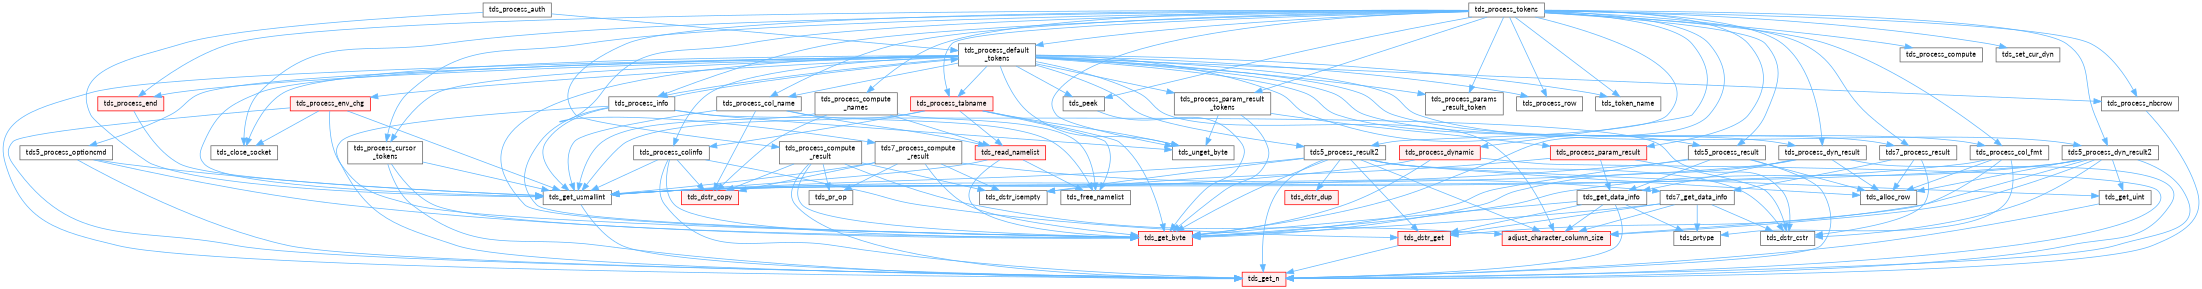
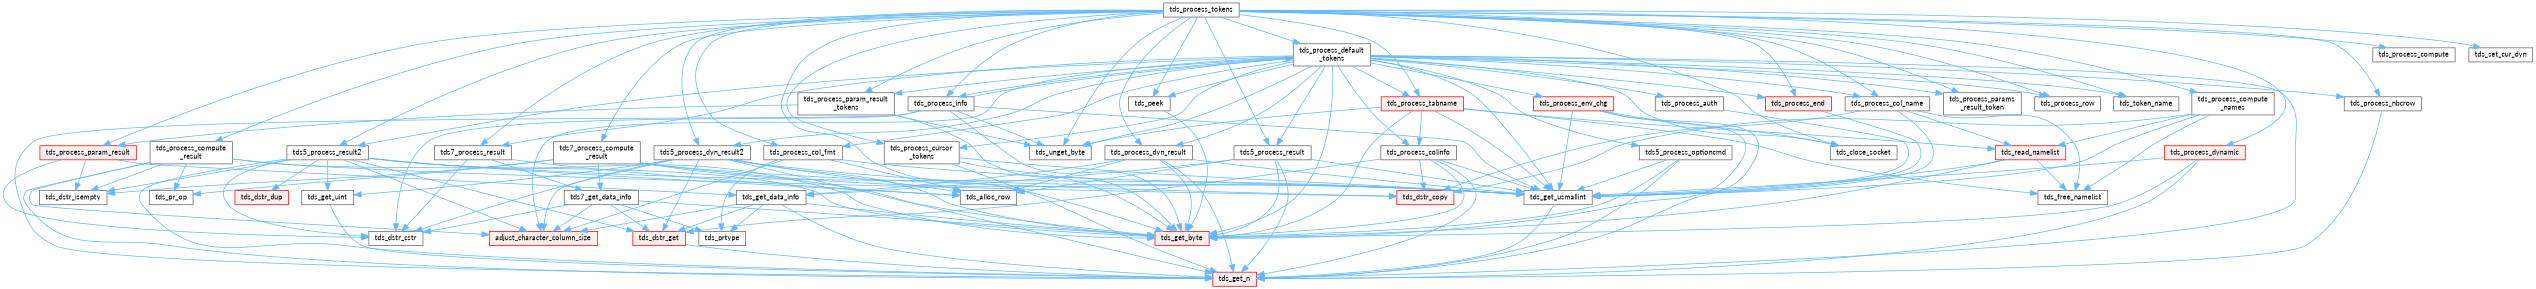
(771, 34) -> (1514, 74)
